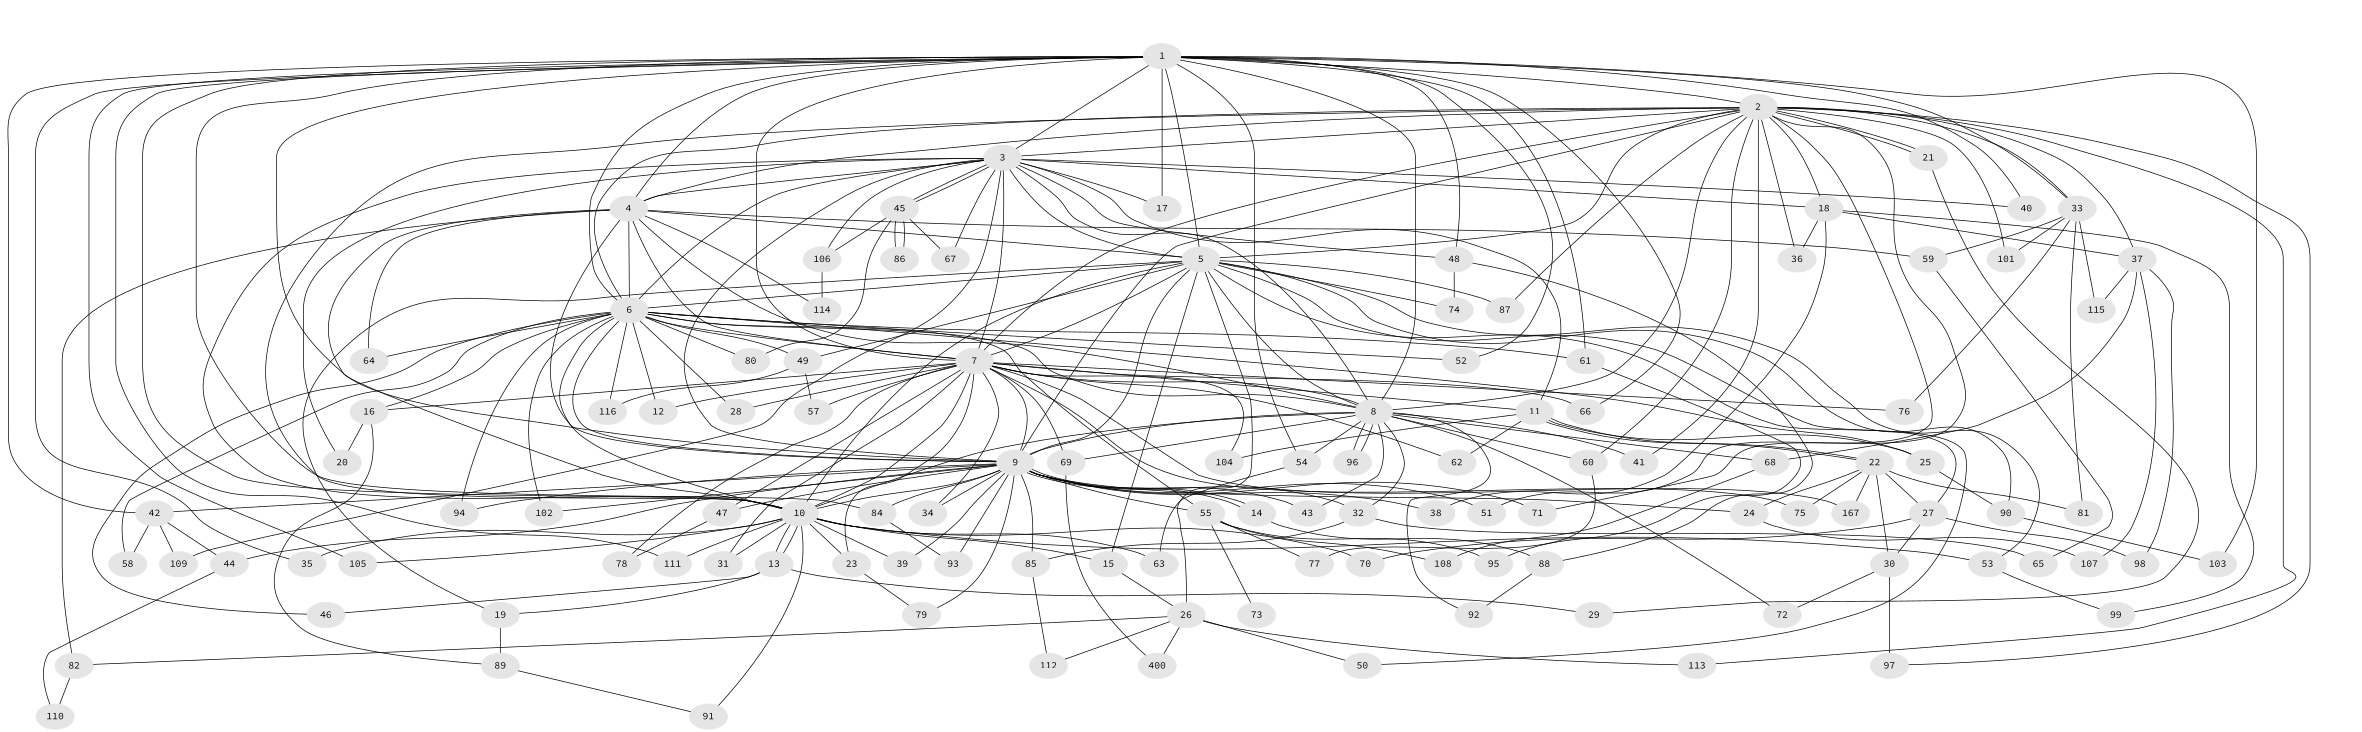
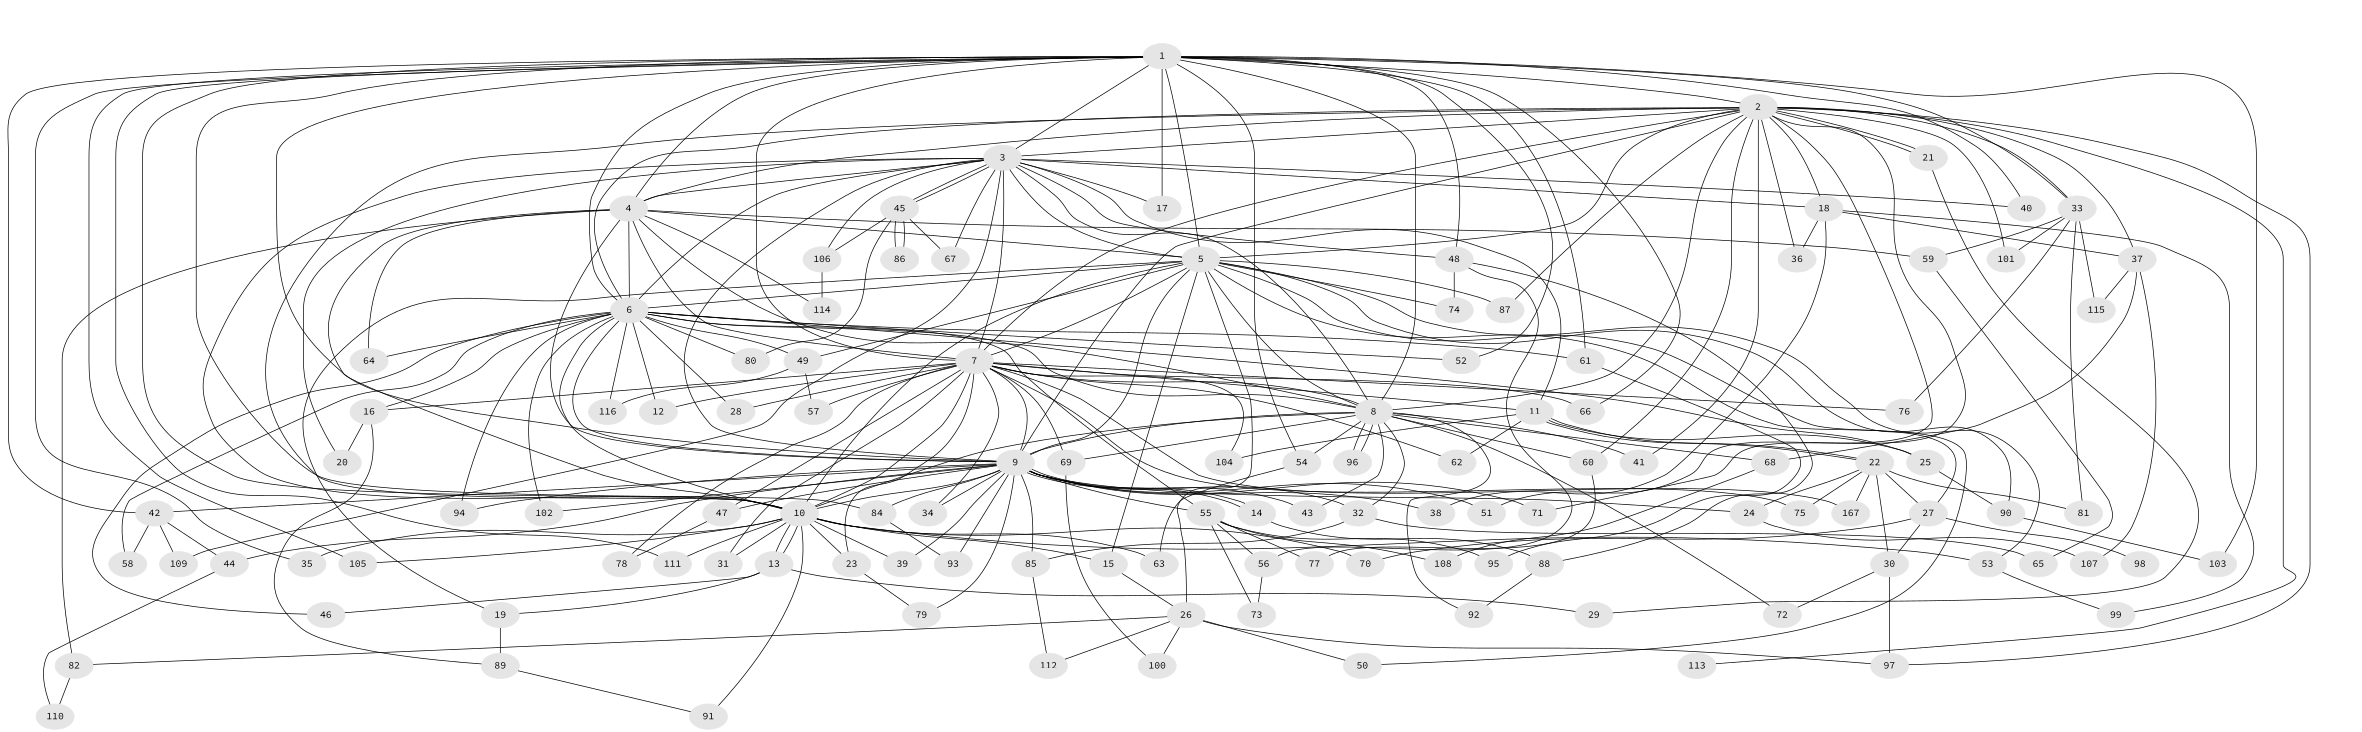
(800, 342) -> none
(2173, 409) -> none
none -> (1264, 564)
(1440, 653) -> (1536, 648)
(1157, 666) -> (1157, 666)
